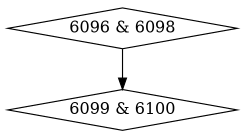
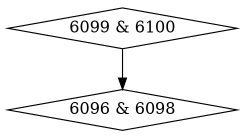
(123, 64) -> (123, 64)
